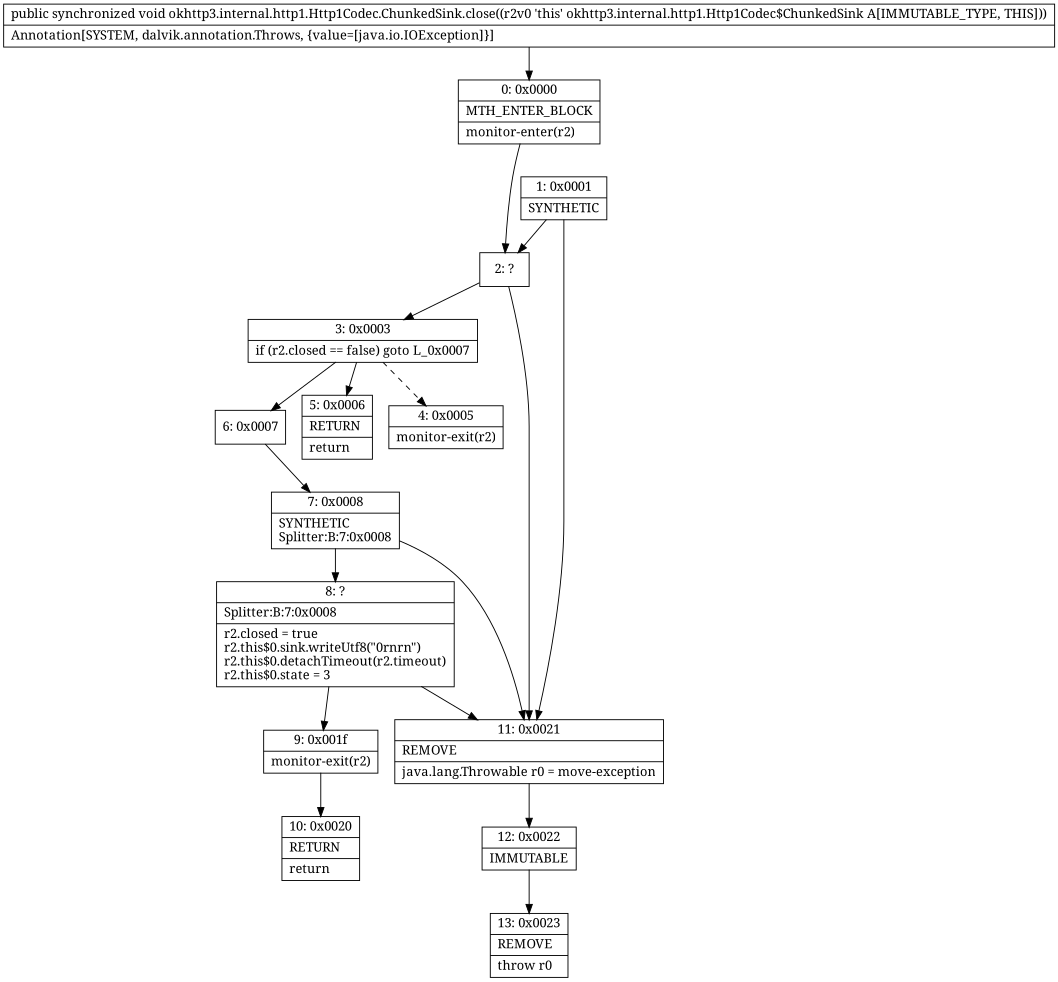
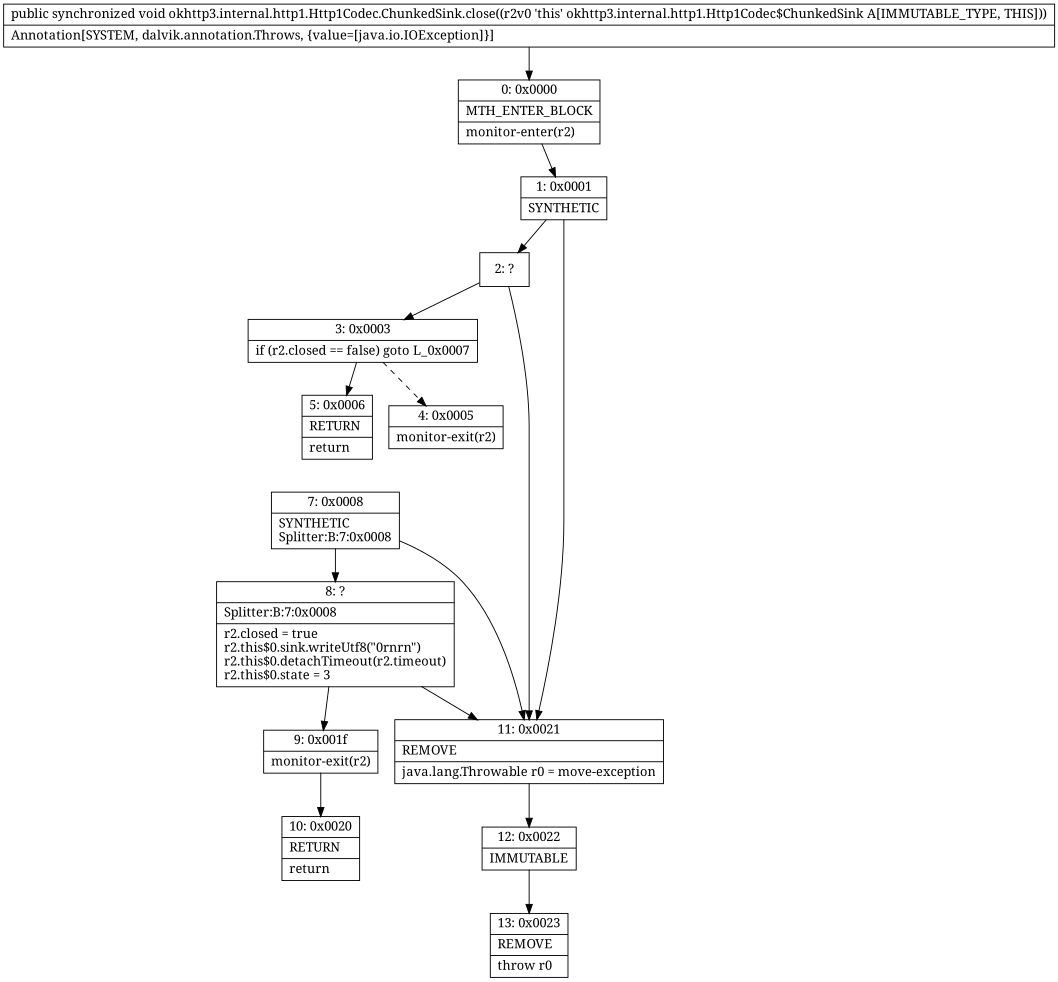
(510, 193) -> (547, 156)
(250, 427) -> none
